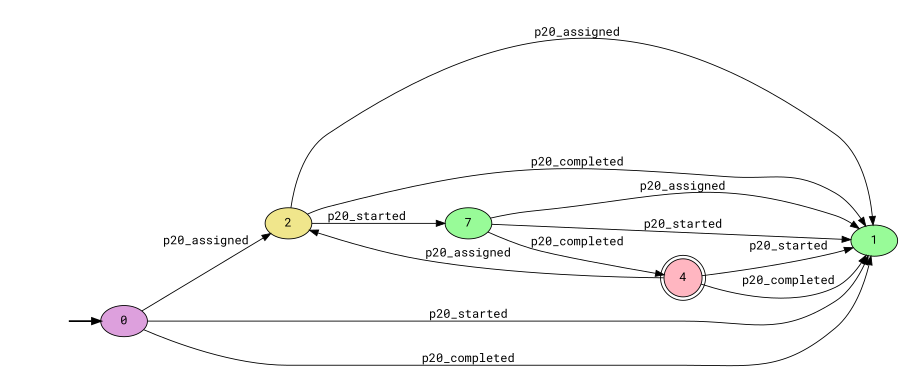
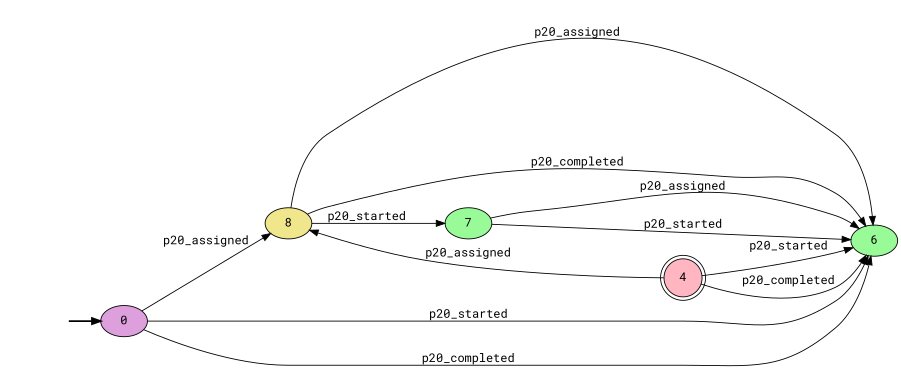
(288, 223) -> (288, 223)
(874, 241) -> (874, 241)
(570, 258) -> none
